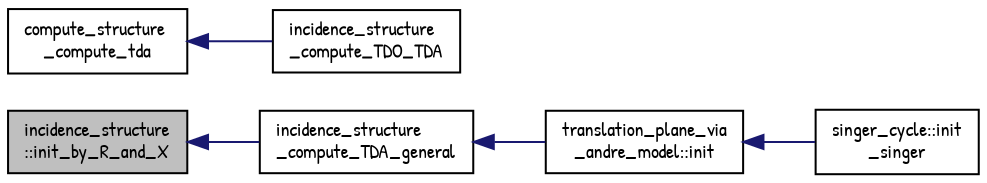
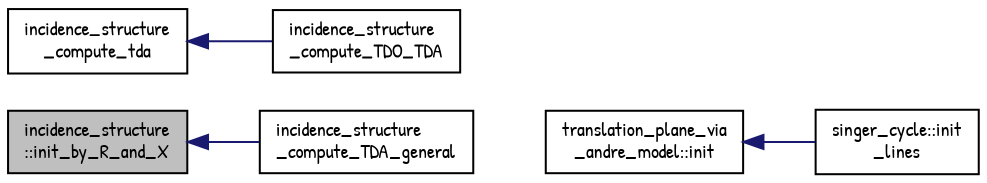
(98, 41) -> (98, 41)
(520, 142) -> none
(897, 142) -> (897, 142)
